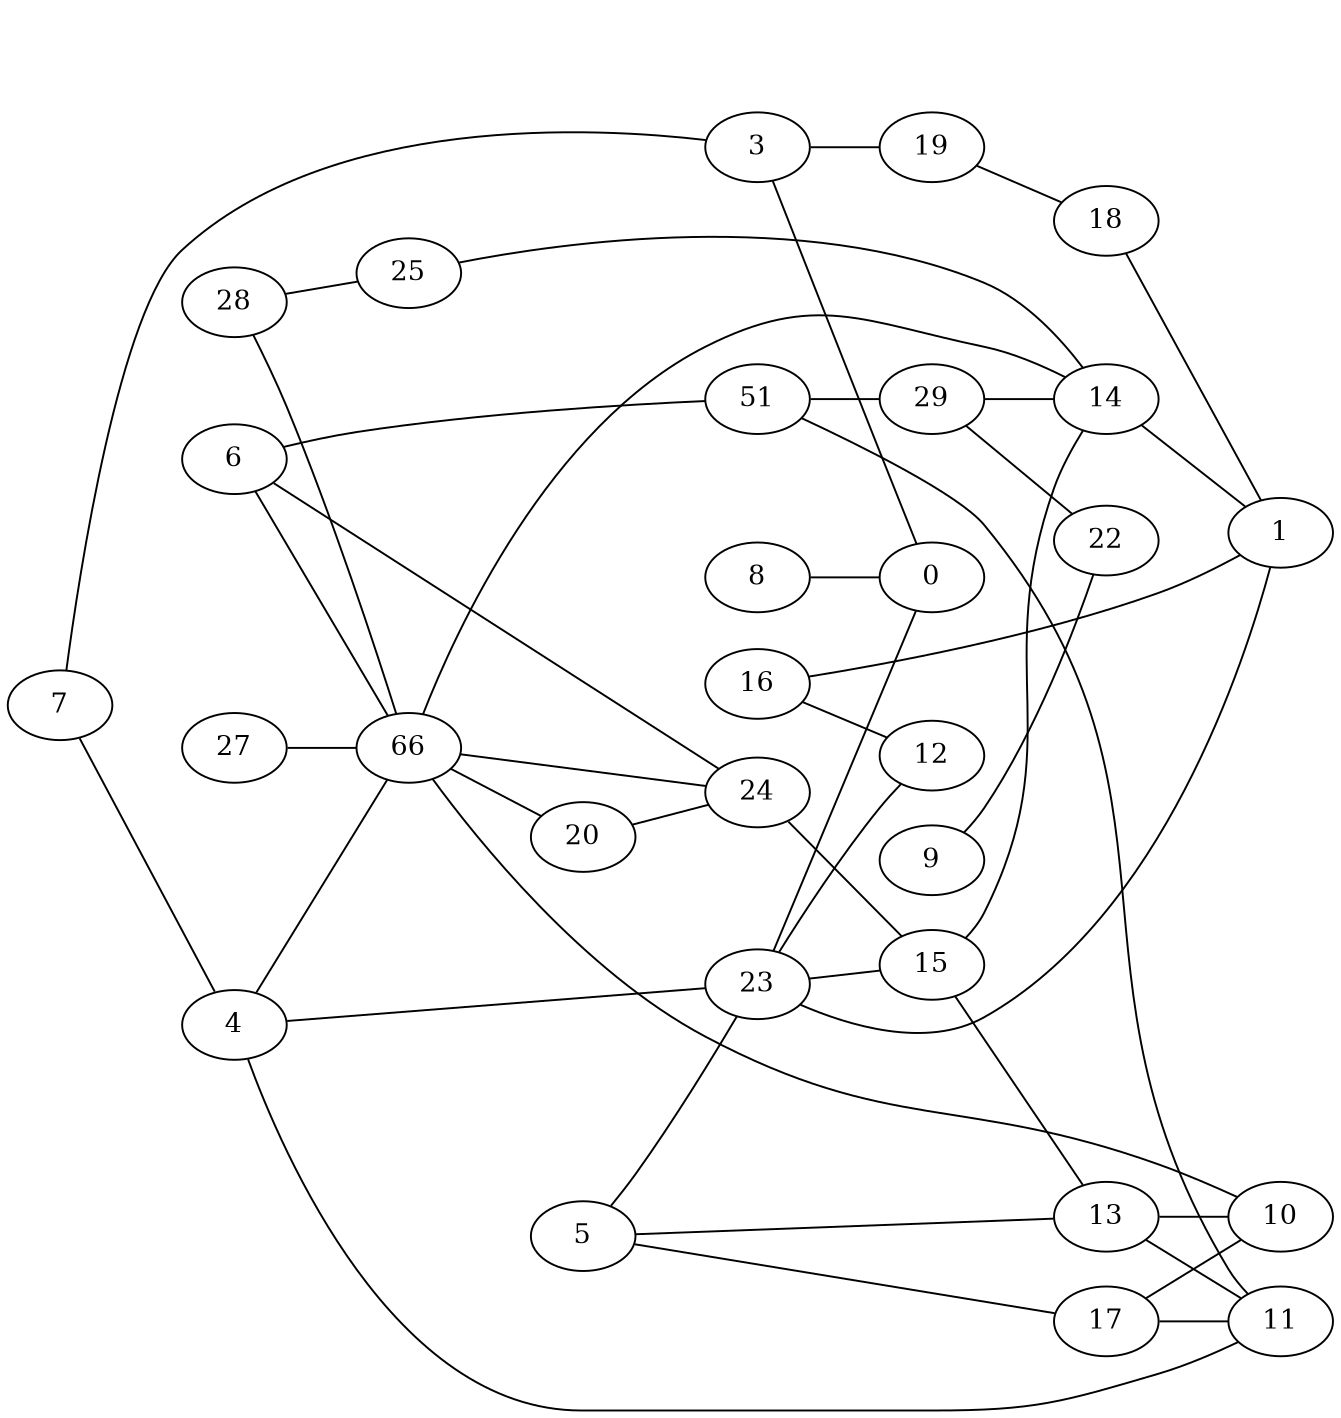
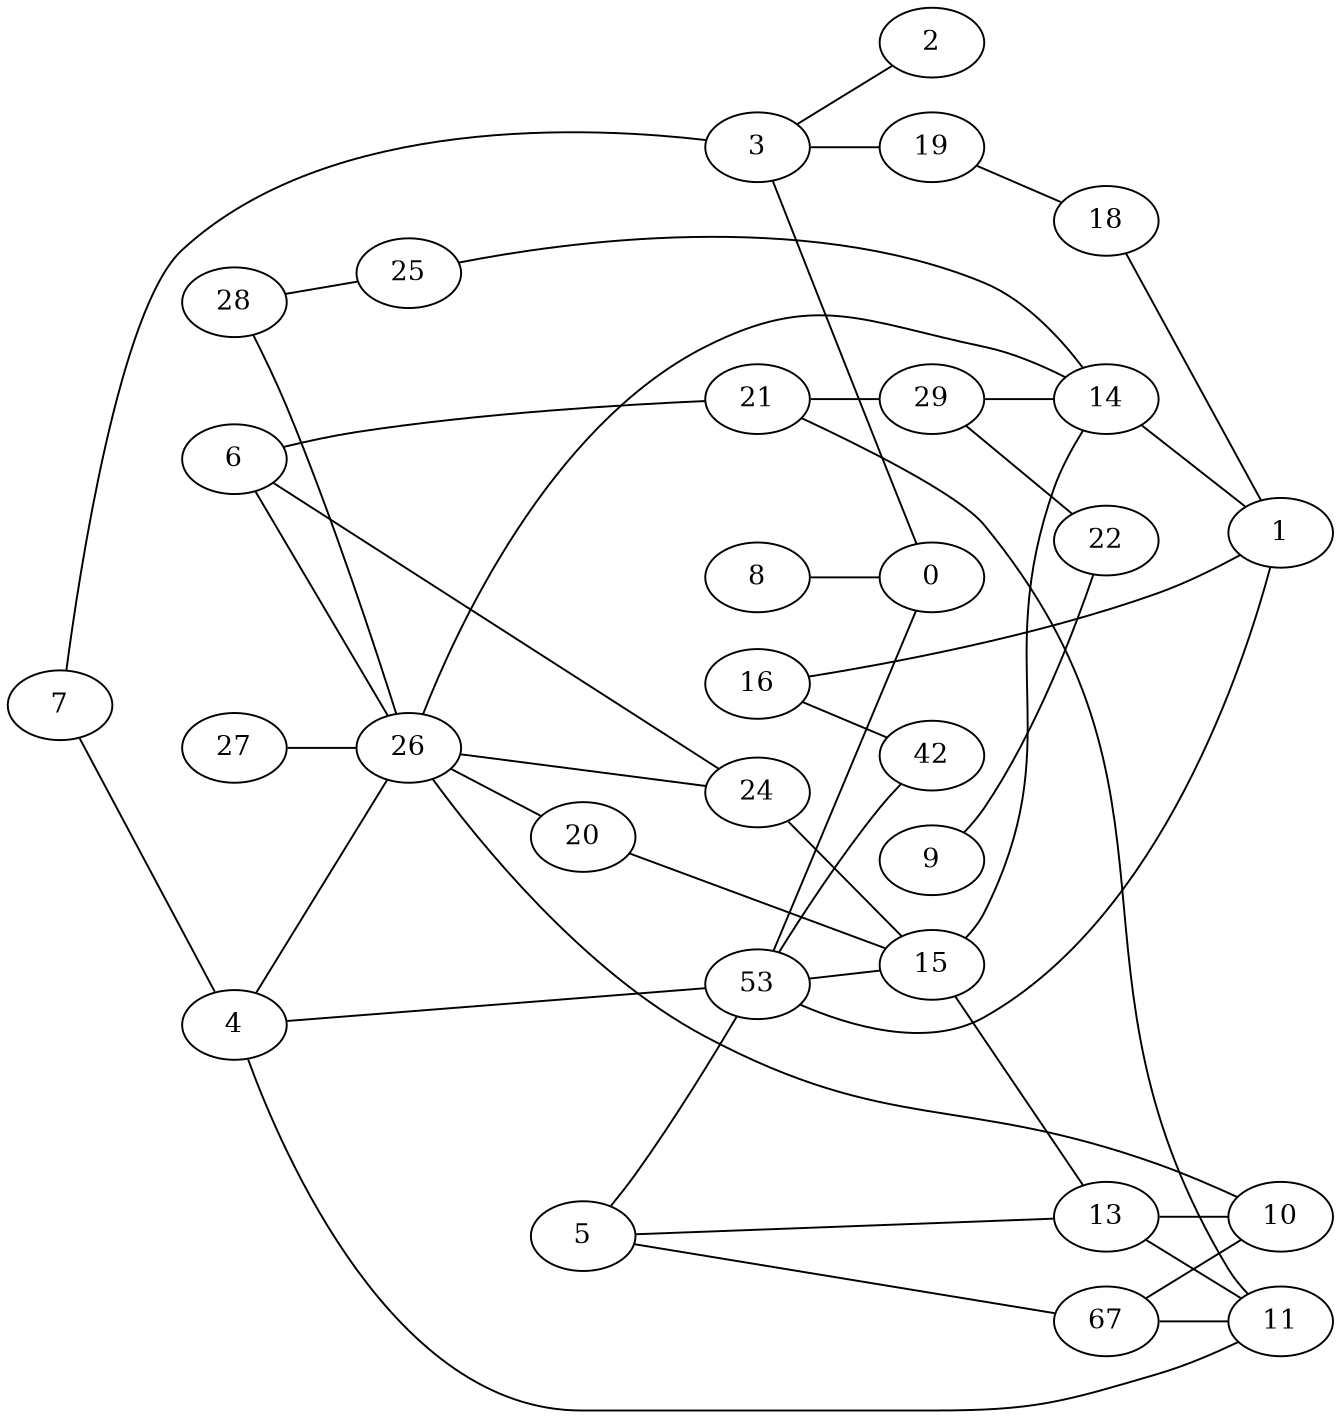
none -> (932, 43)
(758, 399) -> (758, 399)
(409, 748) -> (409, 748)
(932, 756) -> (932, 756)
(671, 815) -> (757, 901)
(758, 984) -> (758, 984)
(1106, 1321) -> (1106, 1321)
